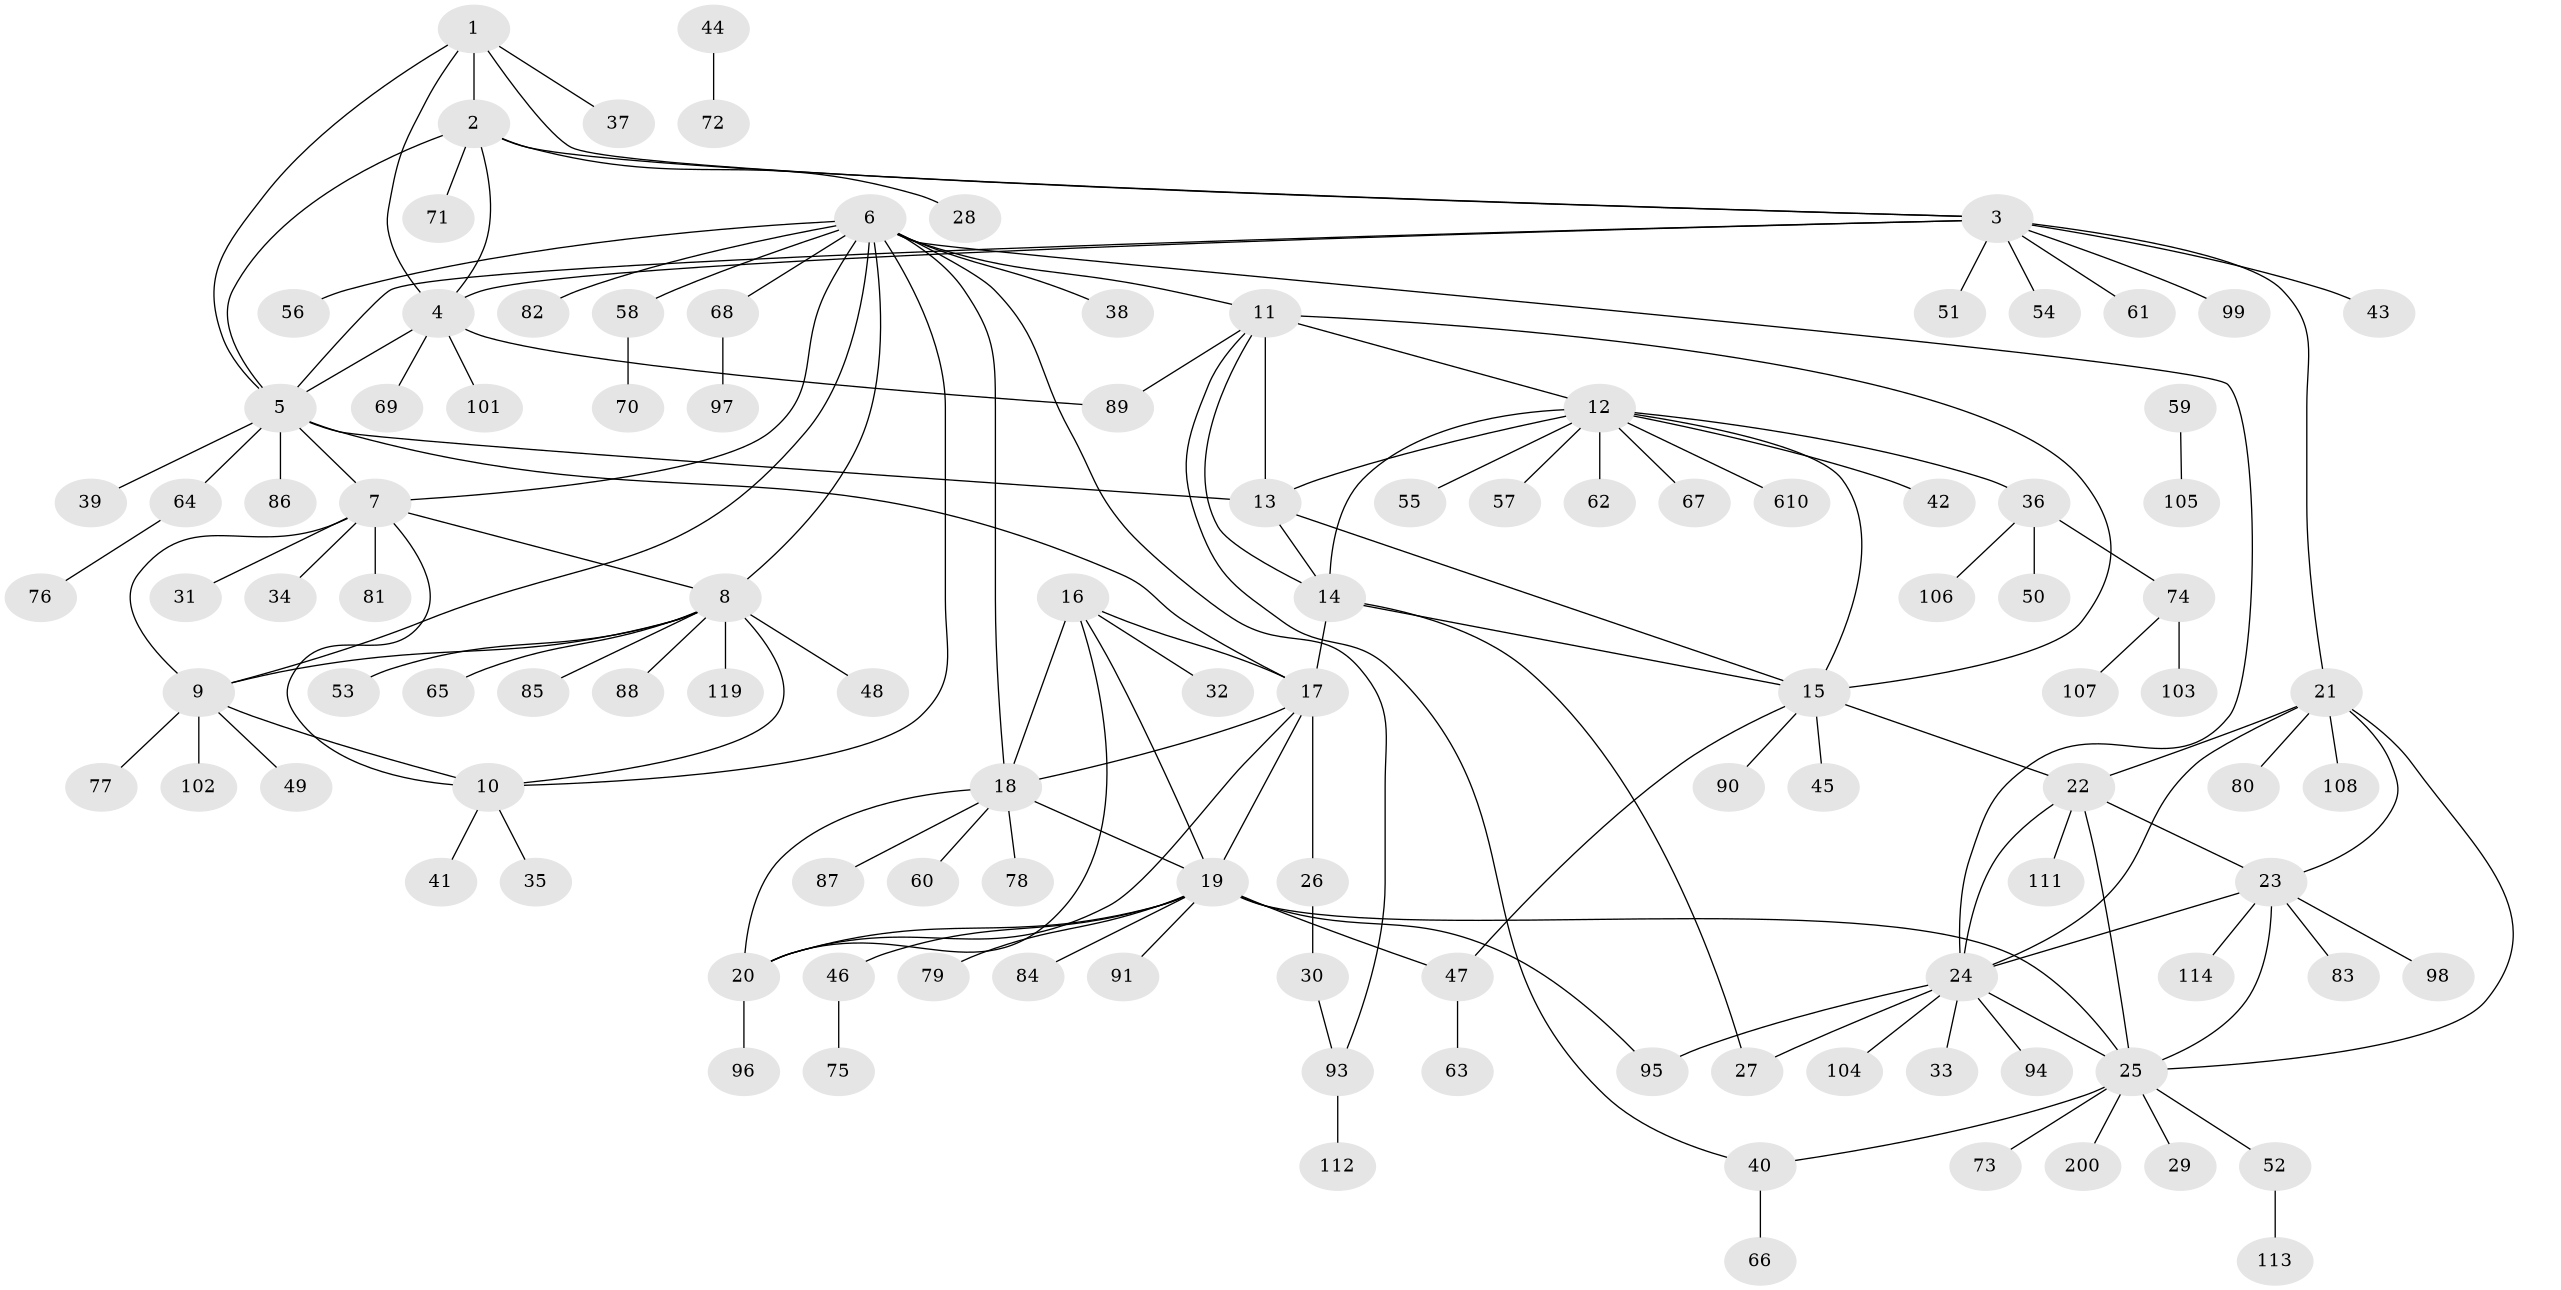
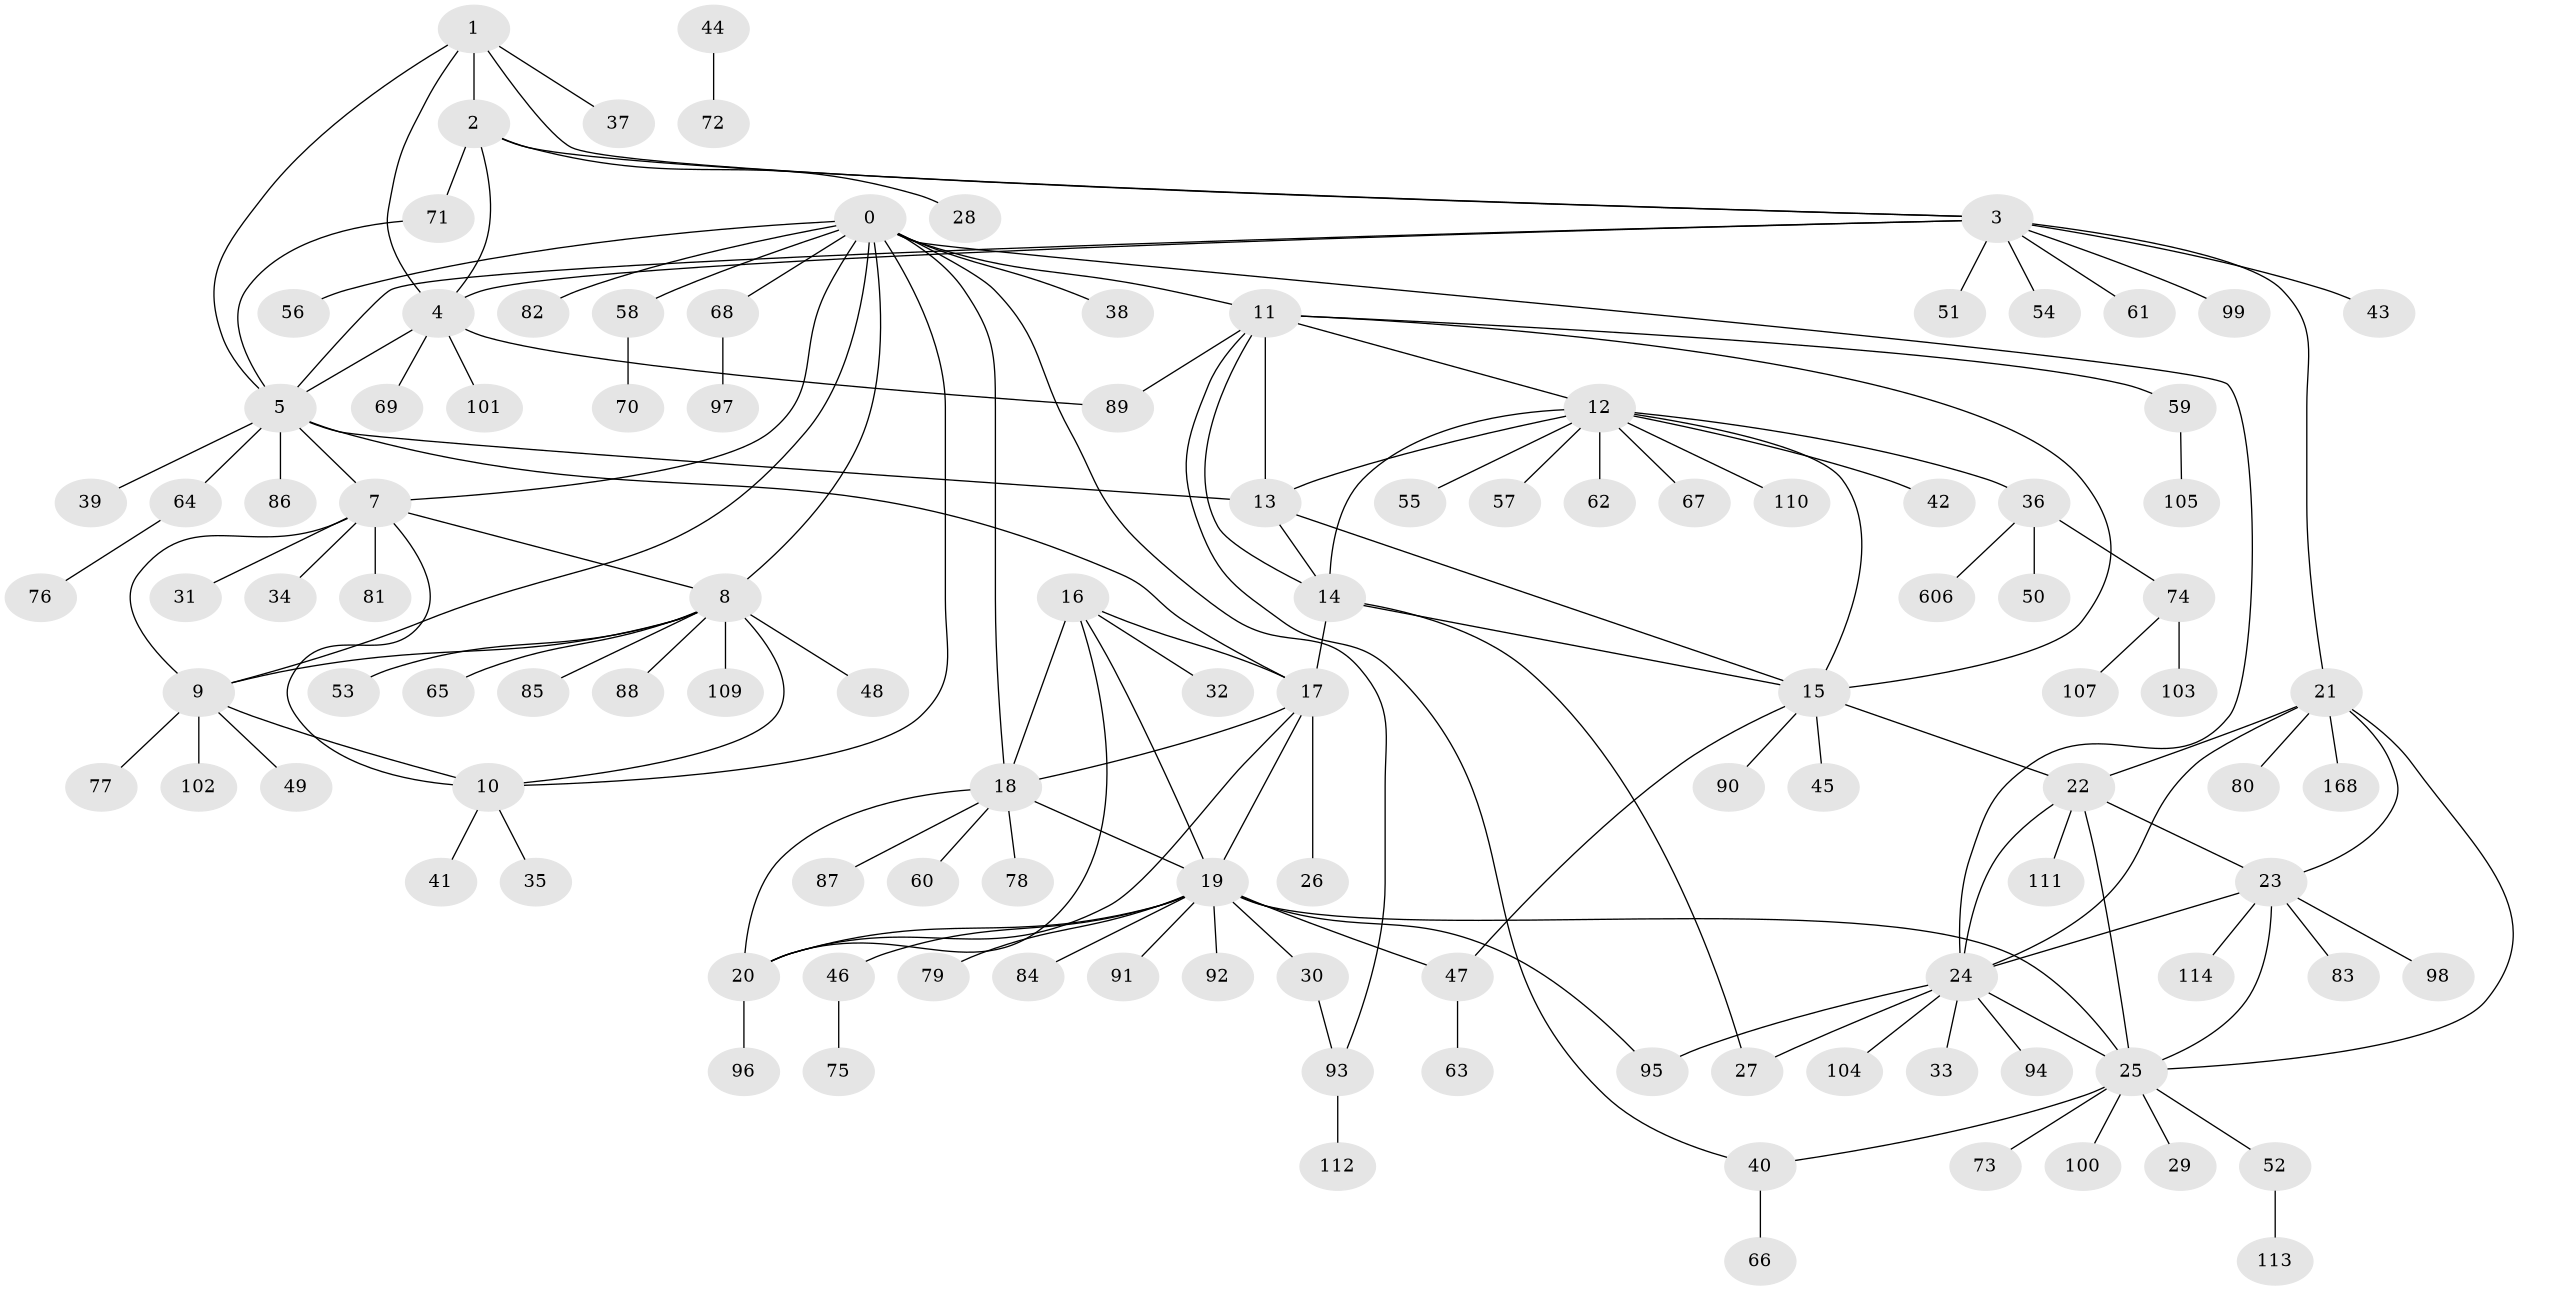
(870, 219) -> (870, 219)
(282, 228) -> (271, 264)
none -> (1728, 340)
(1792, 503) -> (1792, 503)
(1937, 598) -> (1937, 598)
(725, 693) -> (725, 693)
(2341, 787) -> (2341, 787)
(1313, 933) -> (1263, 930)
none -> (1218, 977)
(2083, 1167) -> (2083, 1167)
